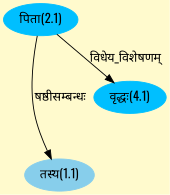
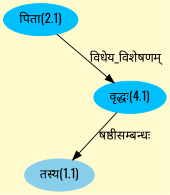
(32, 94) -> (98, 133)
